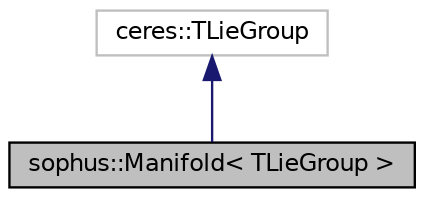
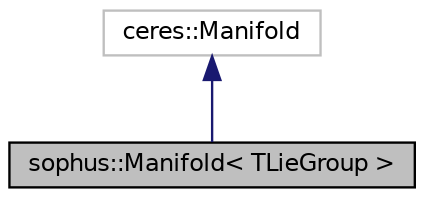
(212, 33) -> (212, 33)
